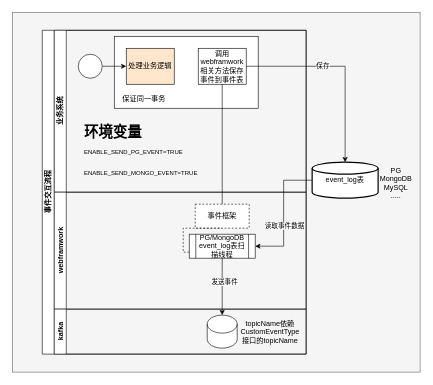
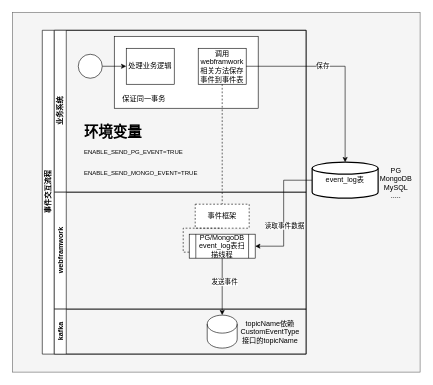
(150, 66) -> (150, 66)
(222, 144) -> (222, 144)
